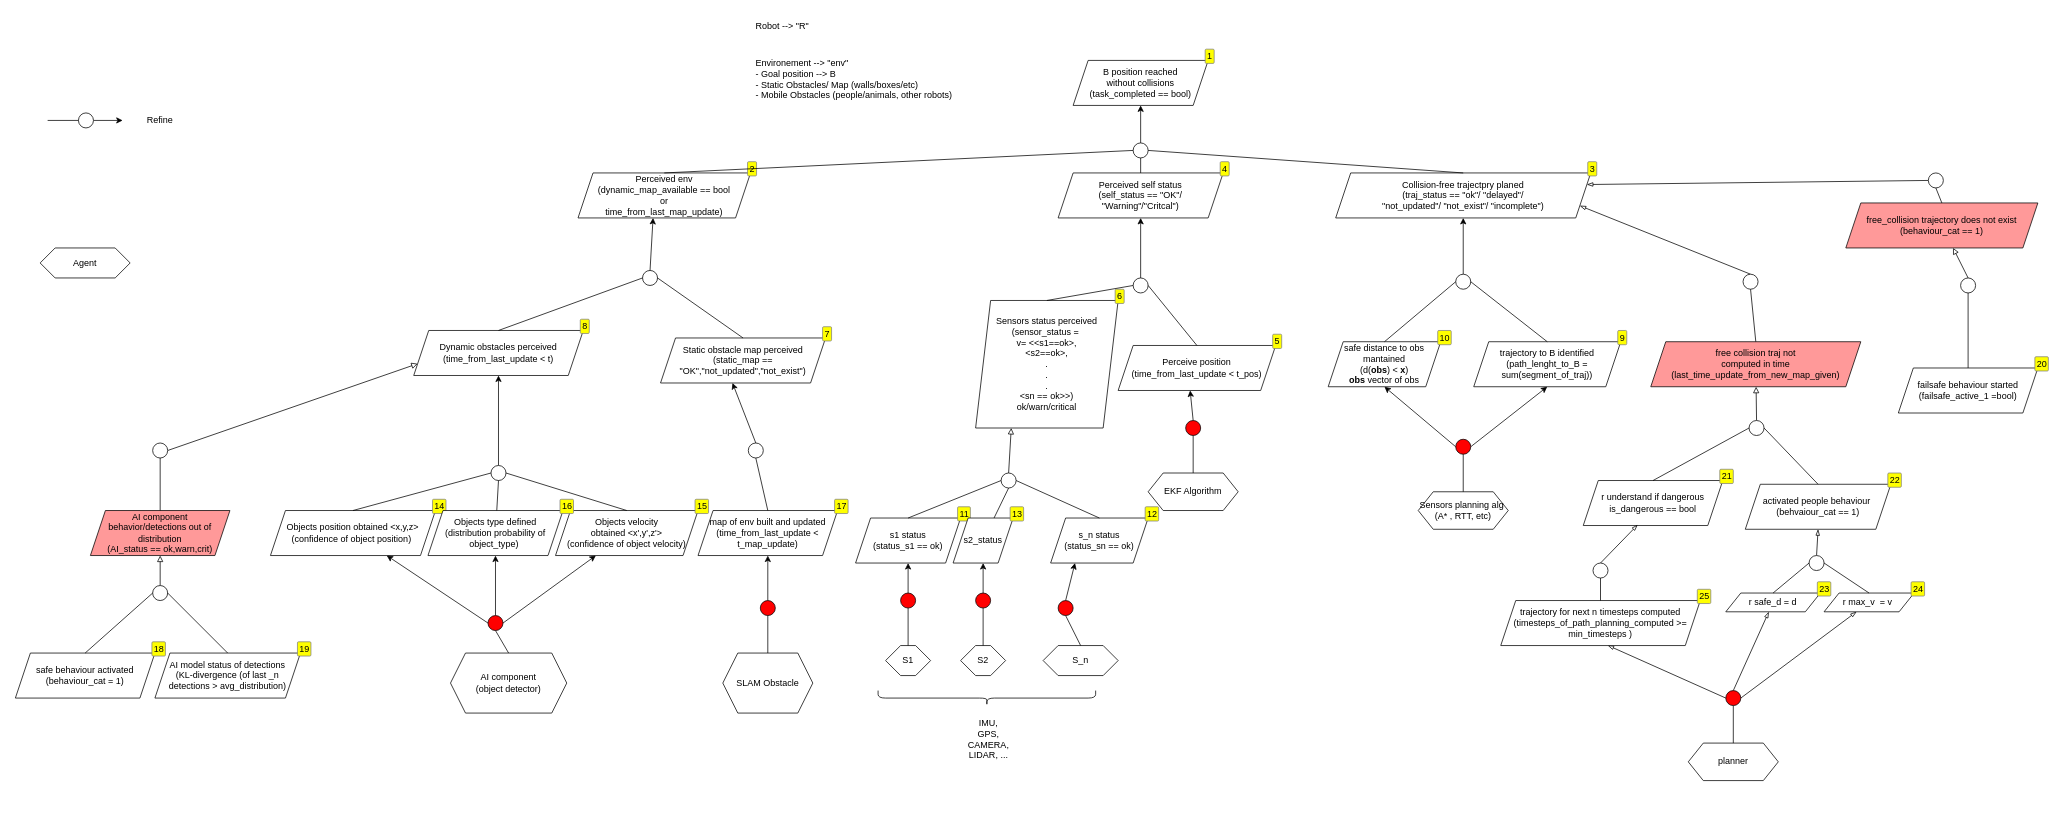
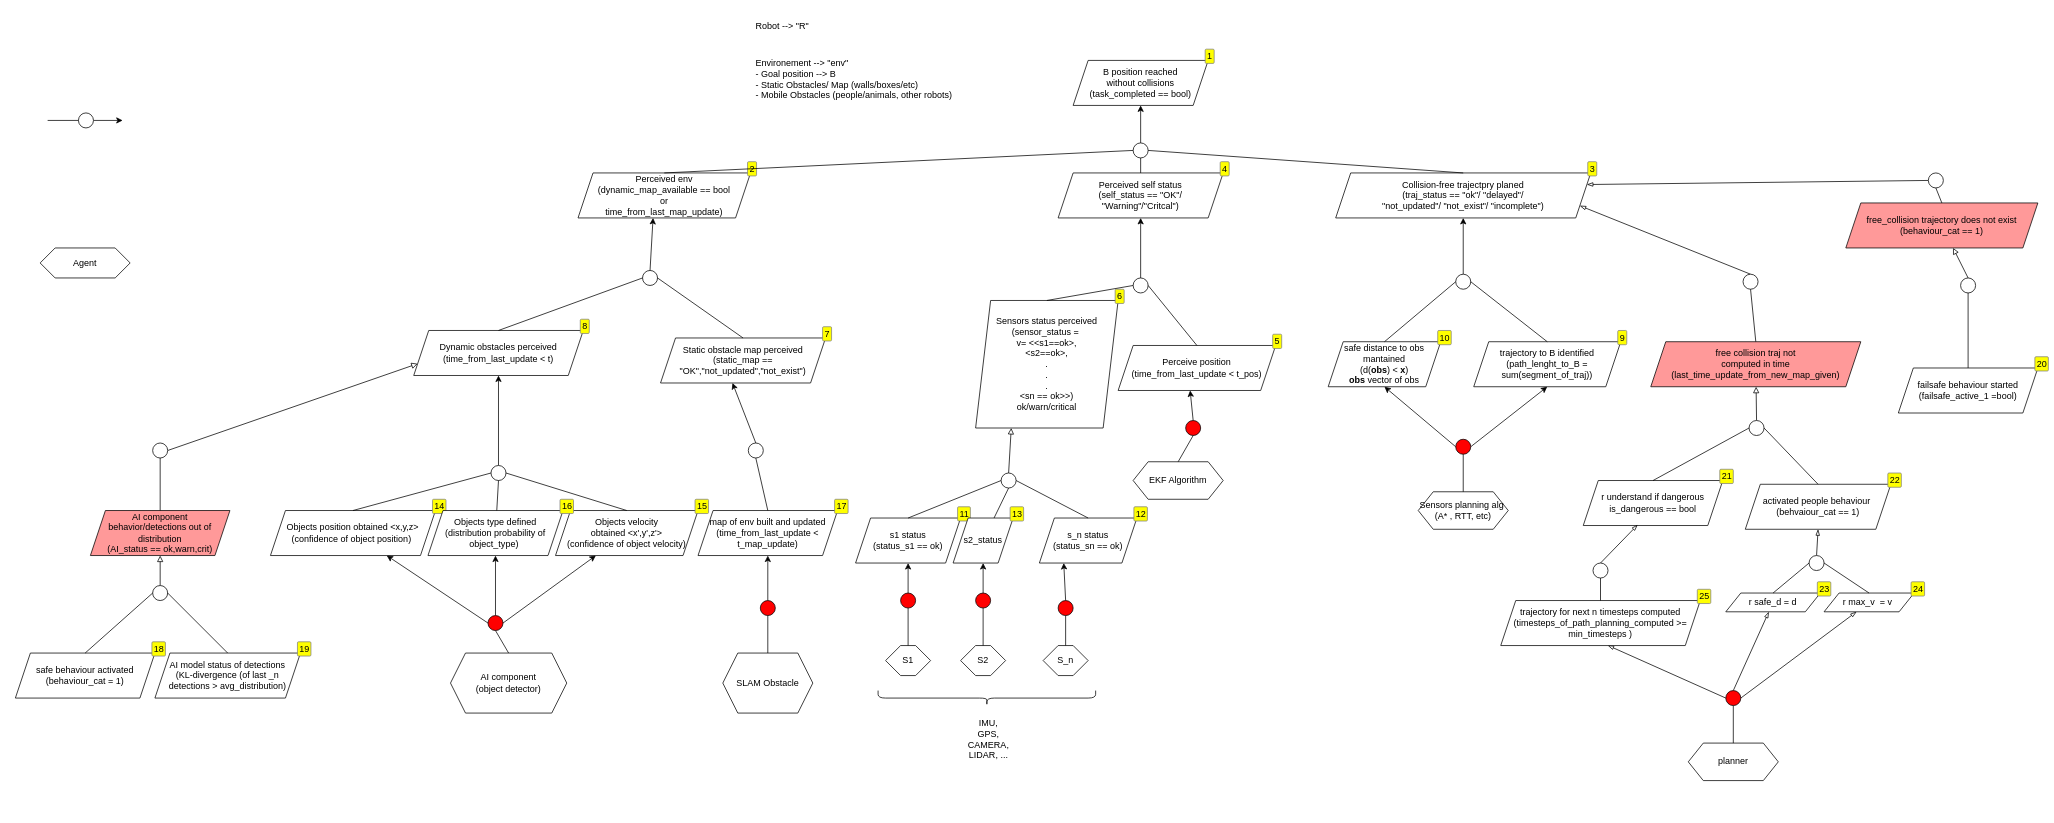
(160, 120) -> none
(1193, 492) -> (1178, 480)
(1099, 540) -> (1088, 540)
(1080, 660) -> (1065, 660)
